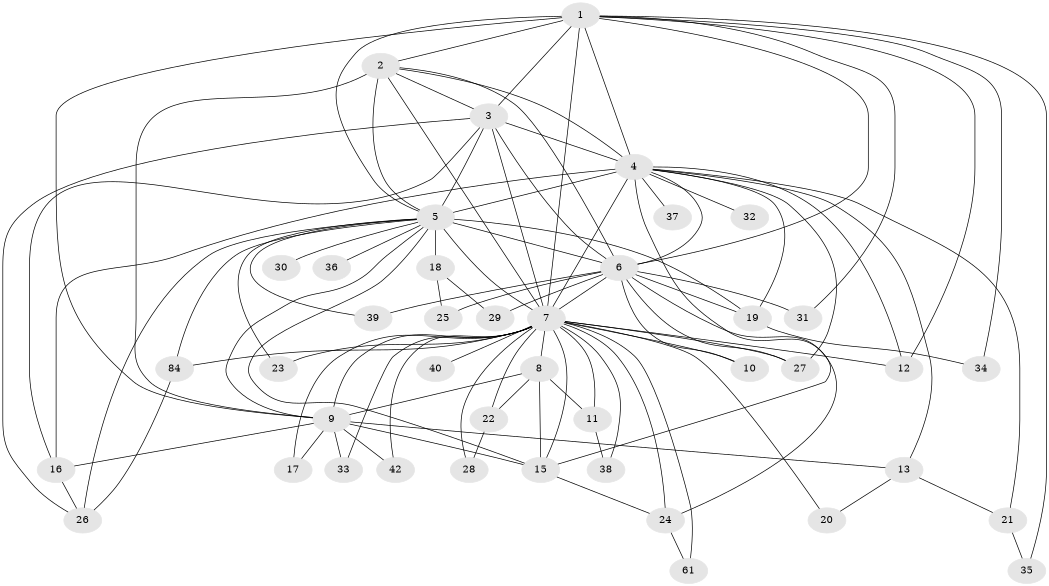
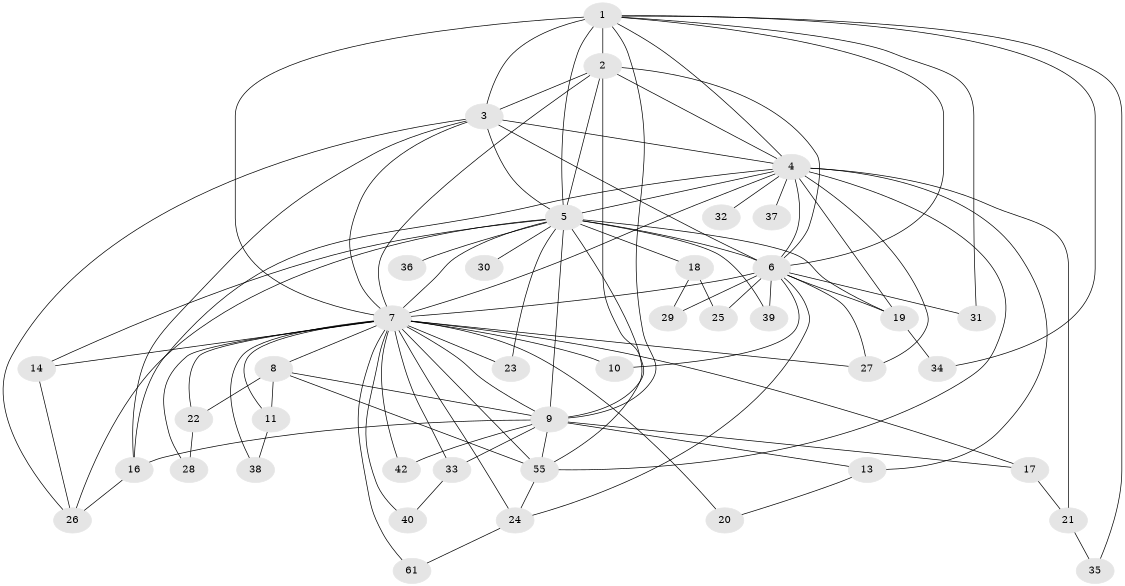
(175, 369) -> (37, 369)
(904, 369) -> none
(541, 470) -> (540, 470)
none -> (430, 495)
(956, 495) -> (1049, 495)
